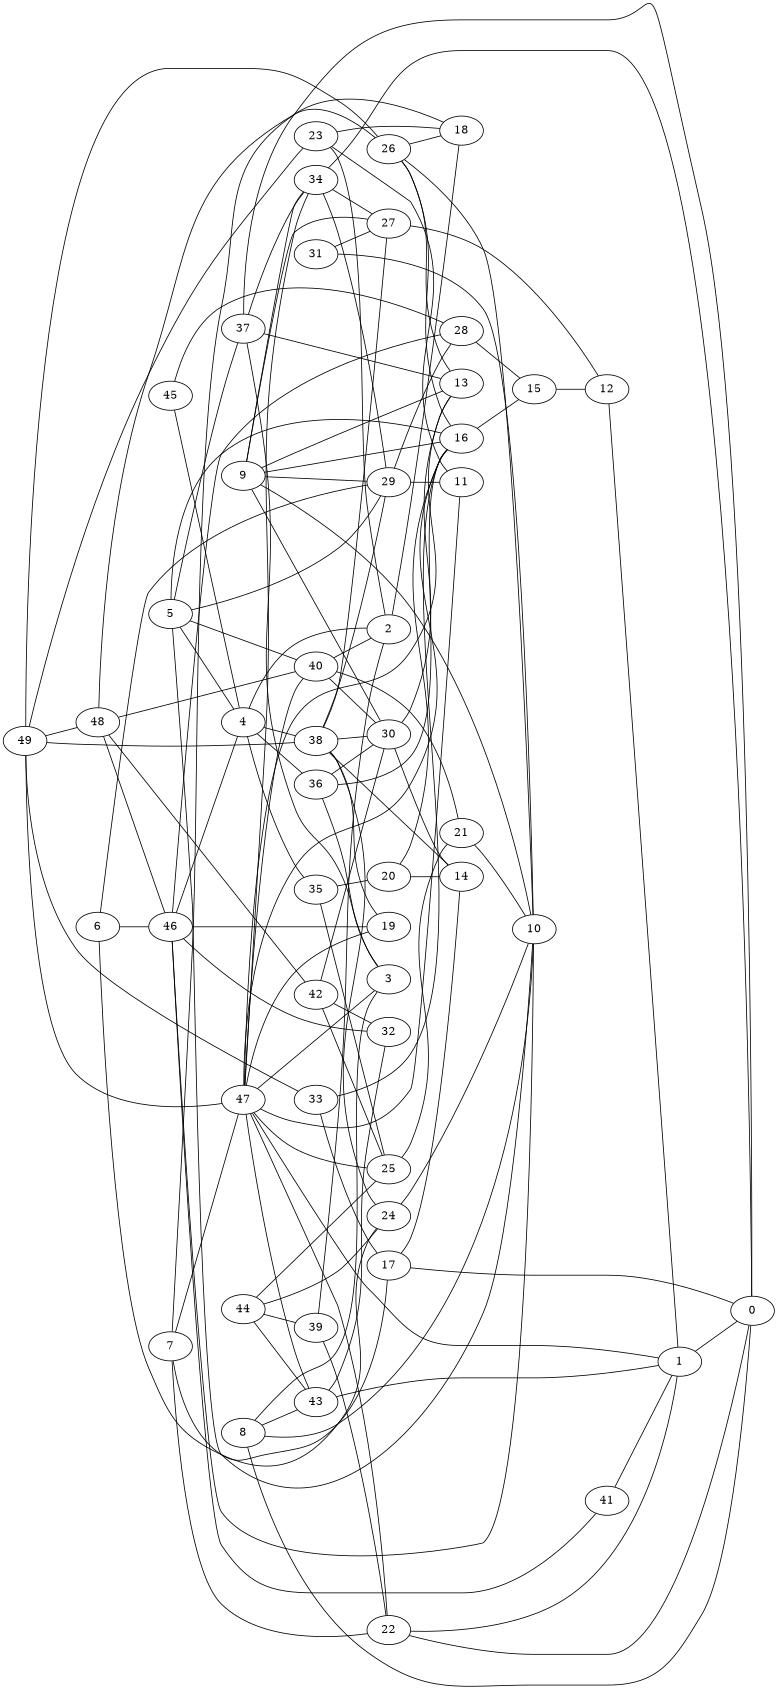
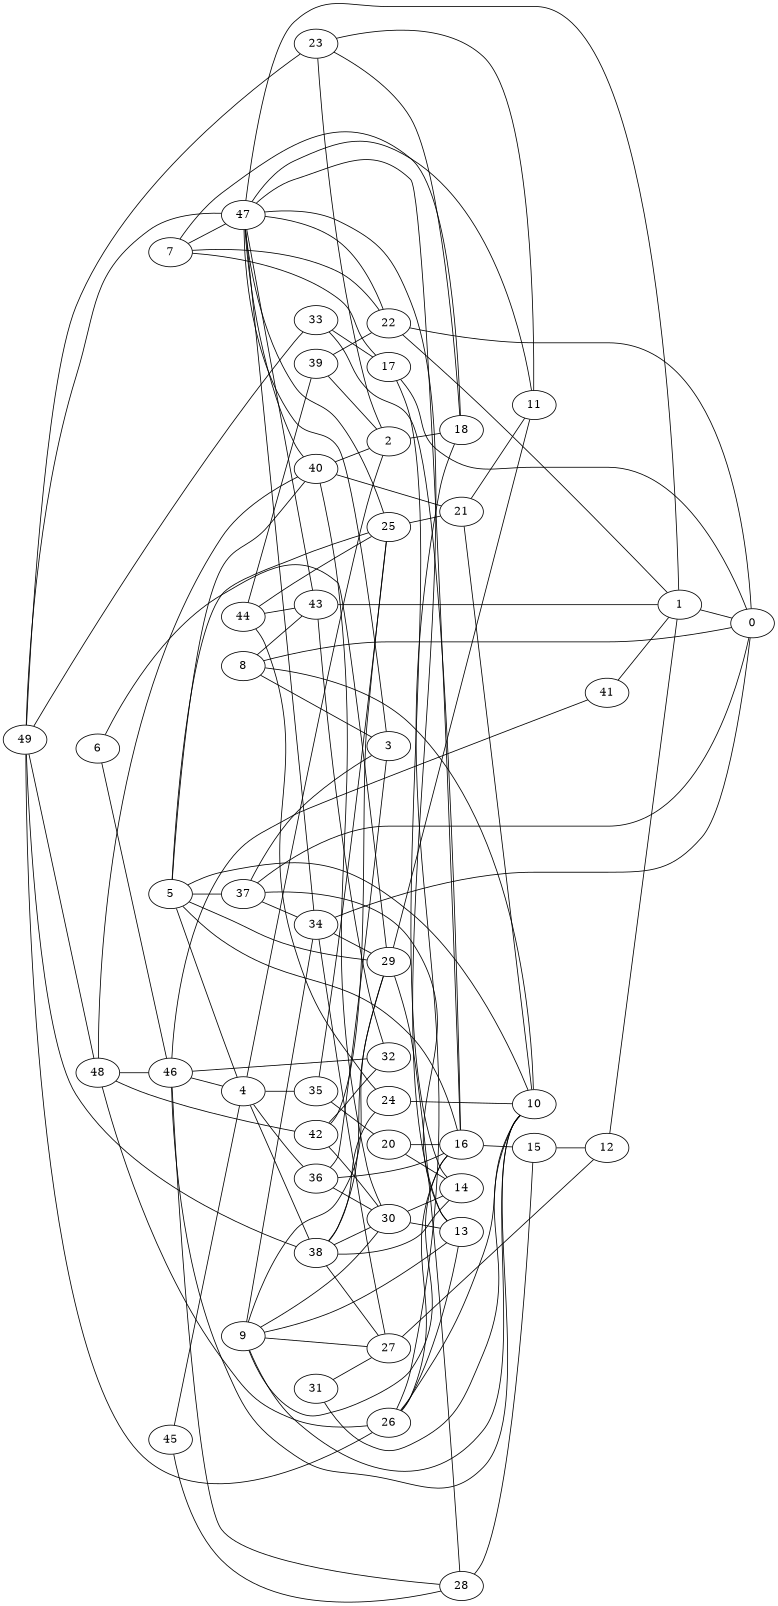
none -> (498, 458)
none -> (213, 613)
(389, 927) -> none
(153, 1379) -> none
